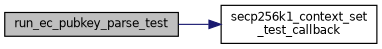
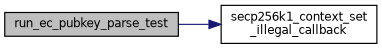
(299, 24) -> (299, 24)
